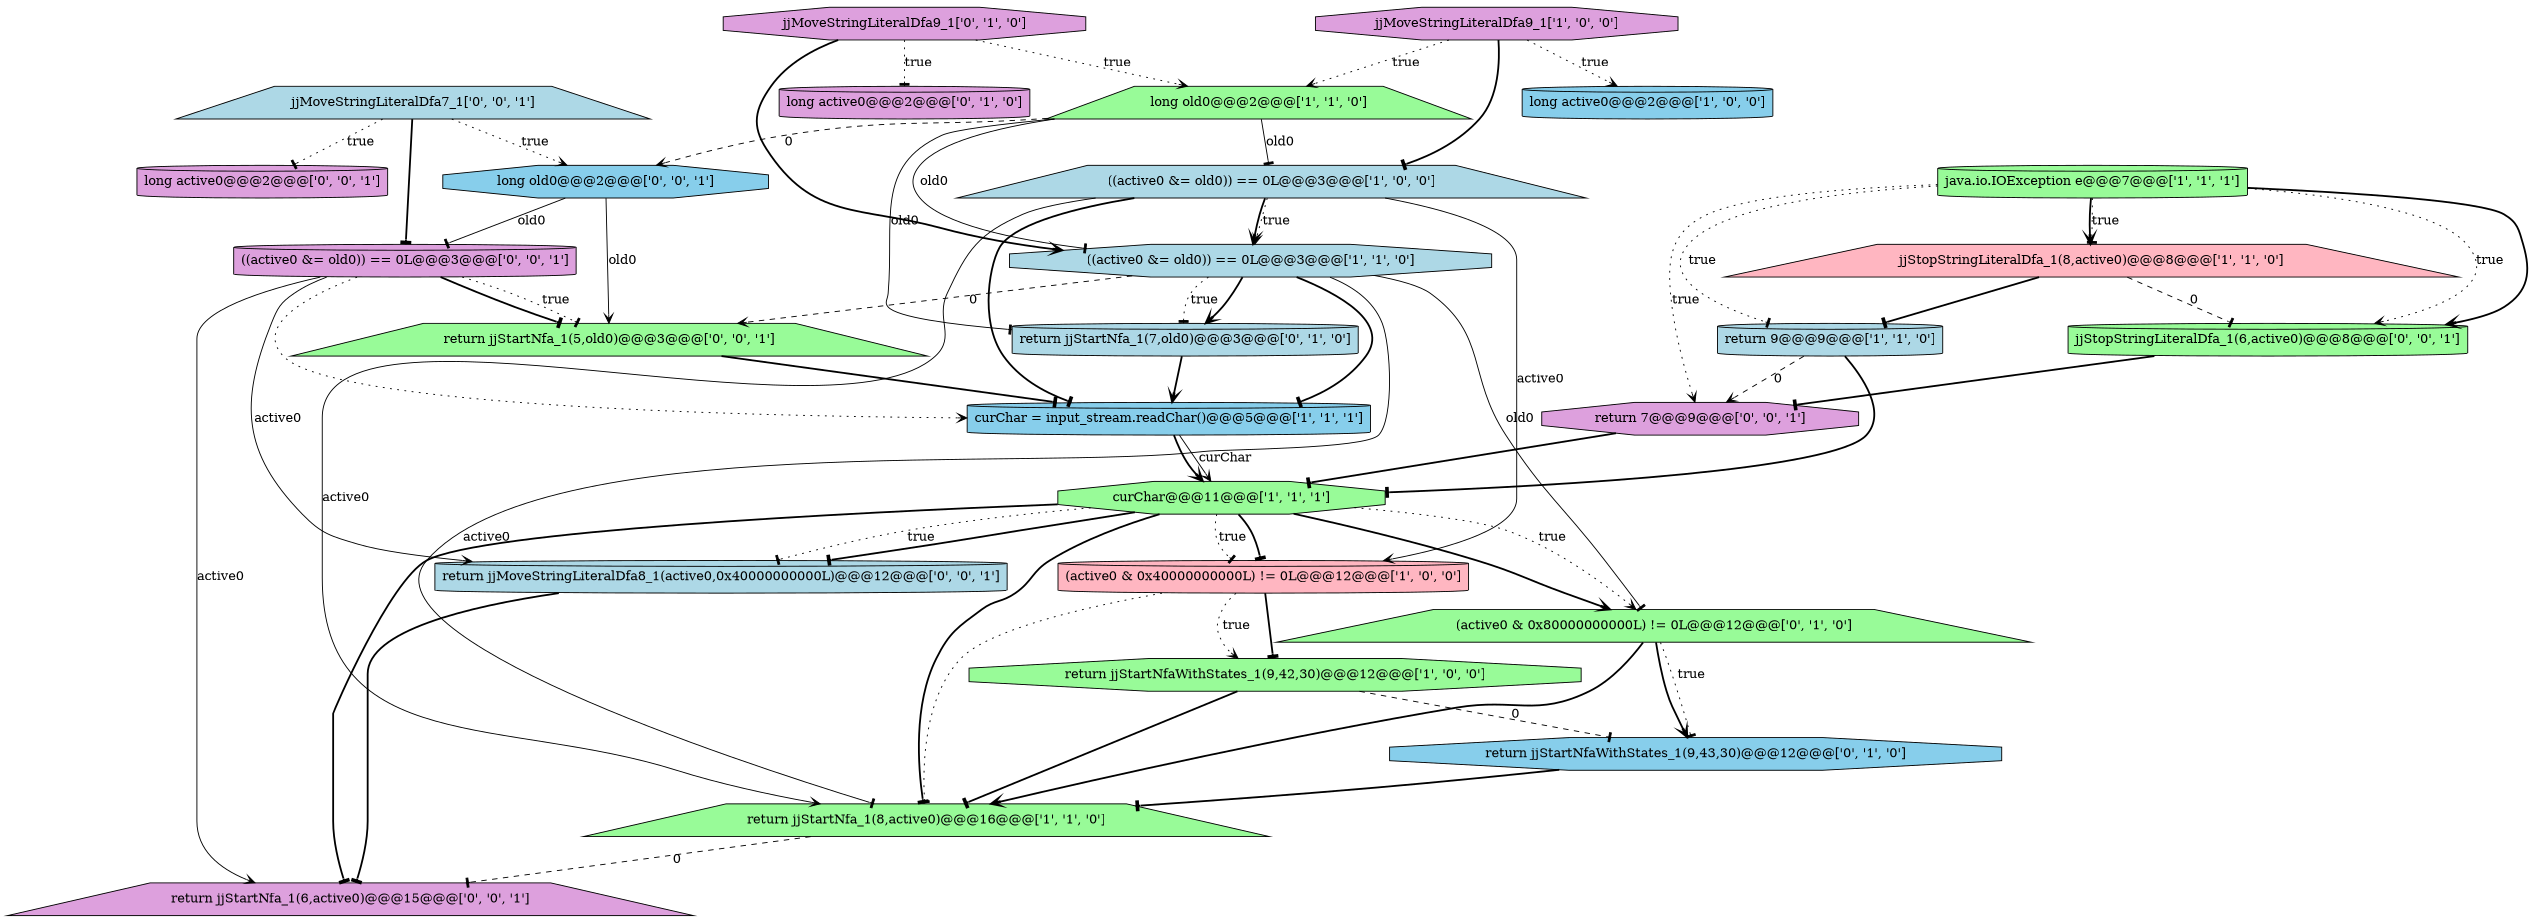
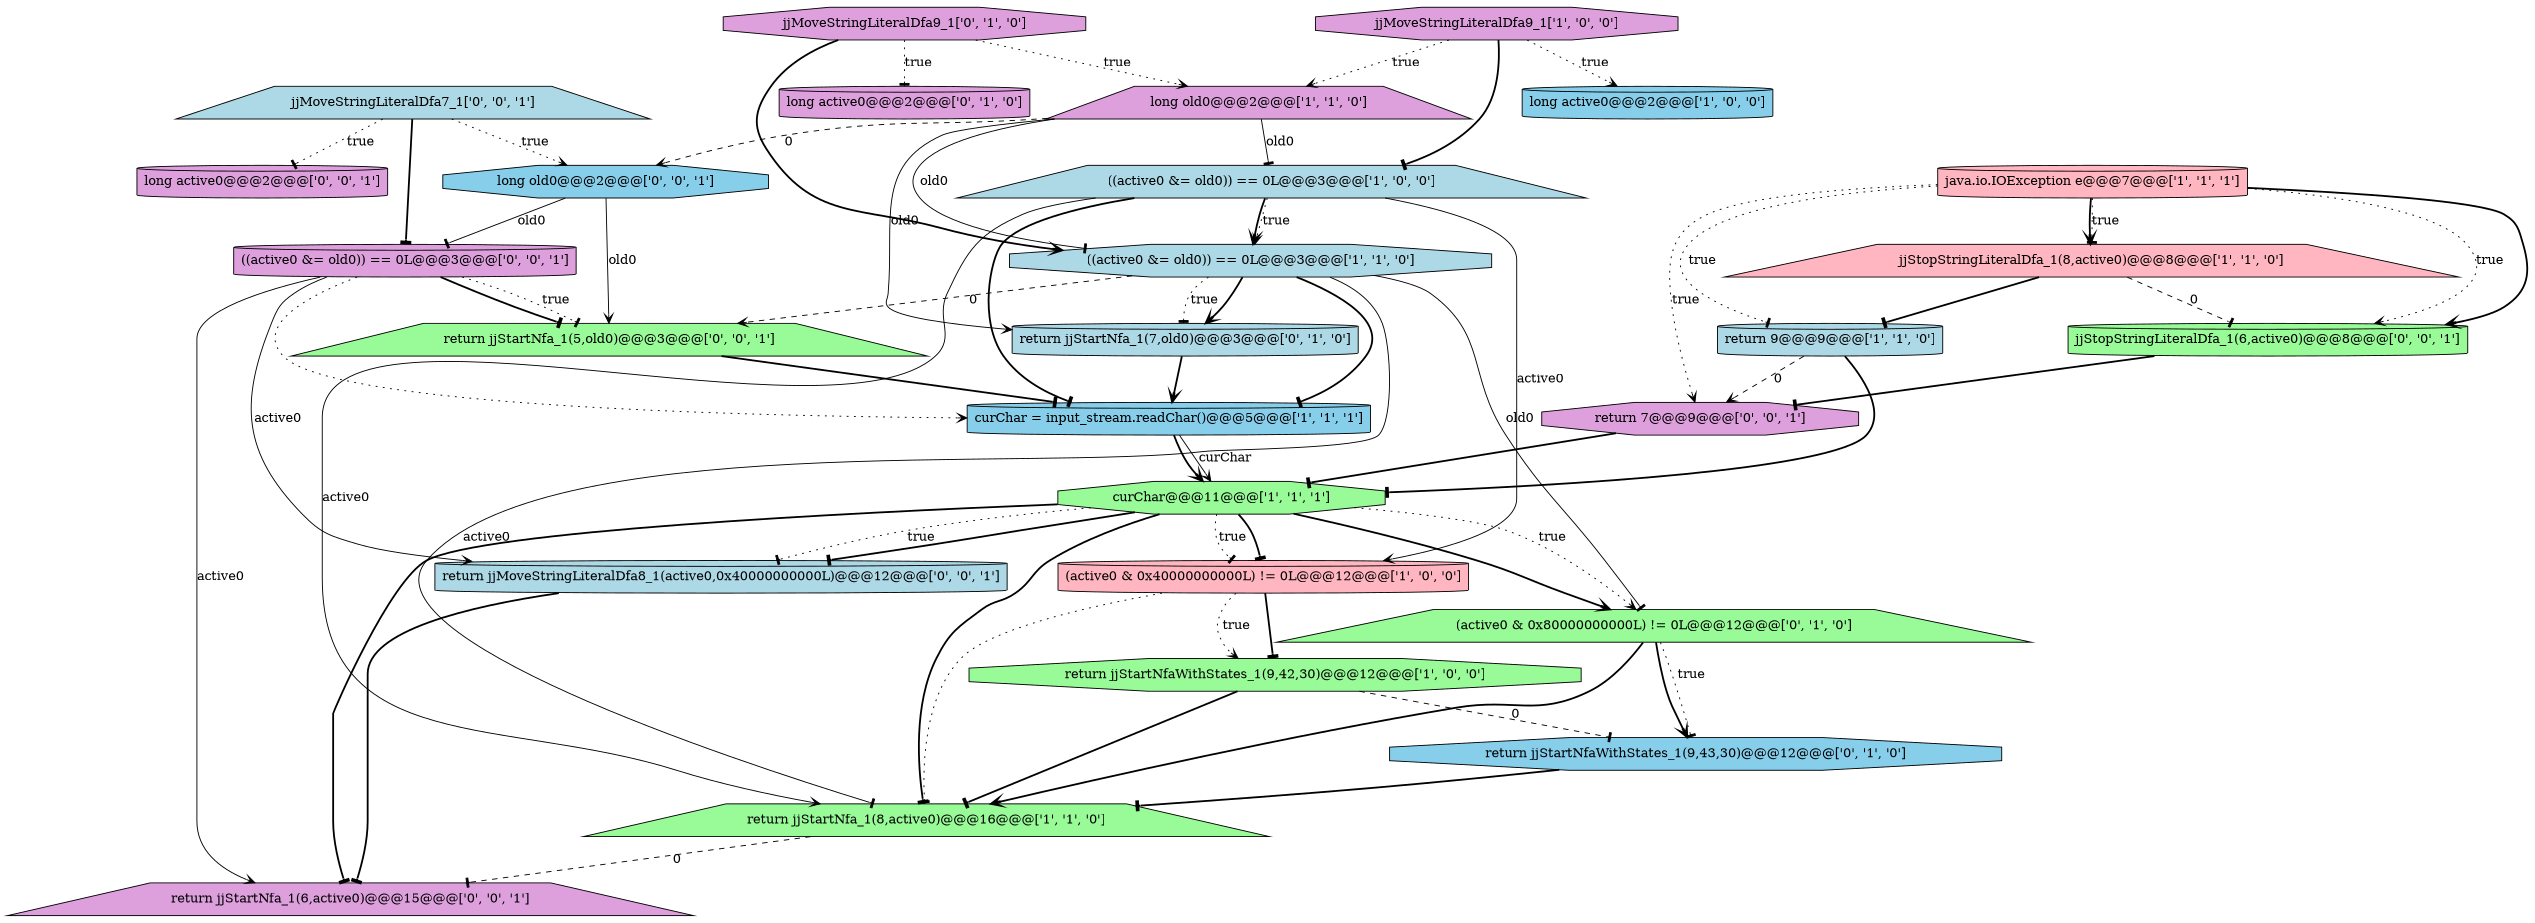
(1259, 103) -> (1259, 103)
(2093, 182) -> (2093, 182)
(891, 205) -> (892, 202)
